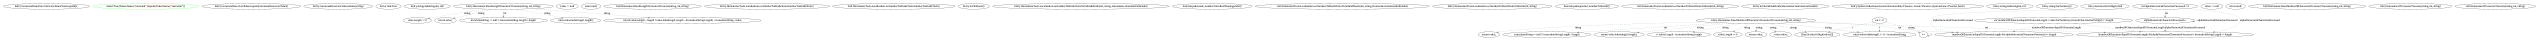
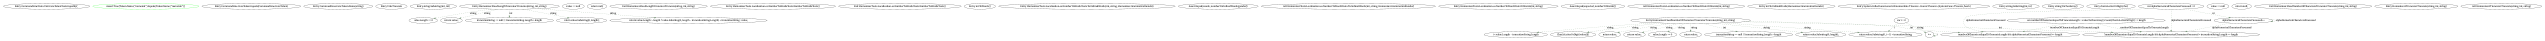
(389, 6) -> (391, 6)
(1851, 27) -> none
